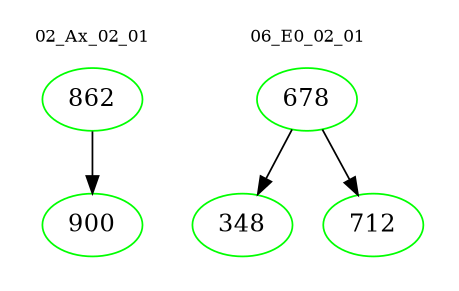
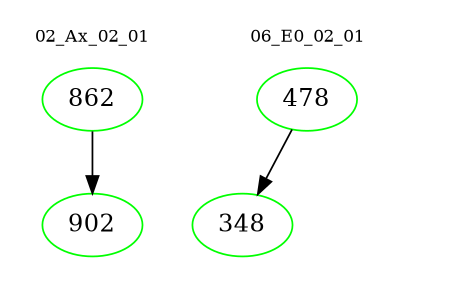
(307, 99) -> (307, 99)
(92, 225) -> (92, 225)
(373, 225) -> none
